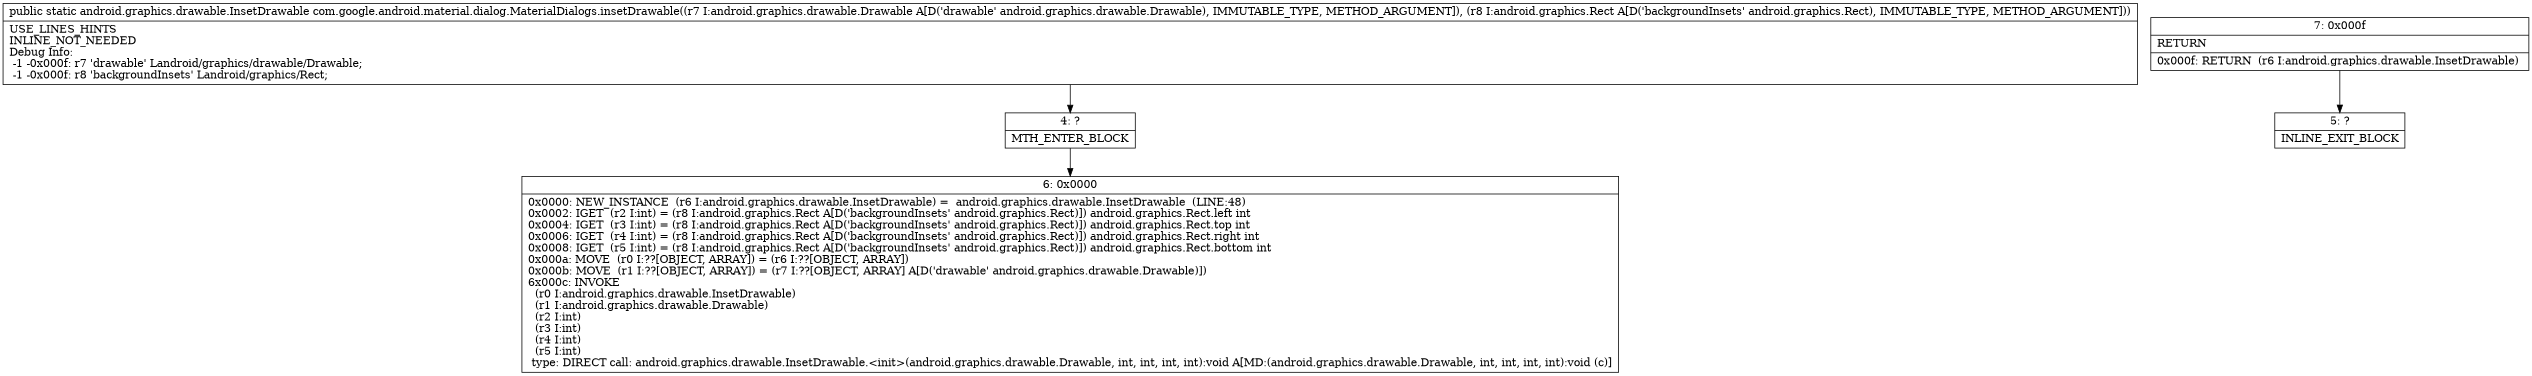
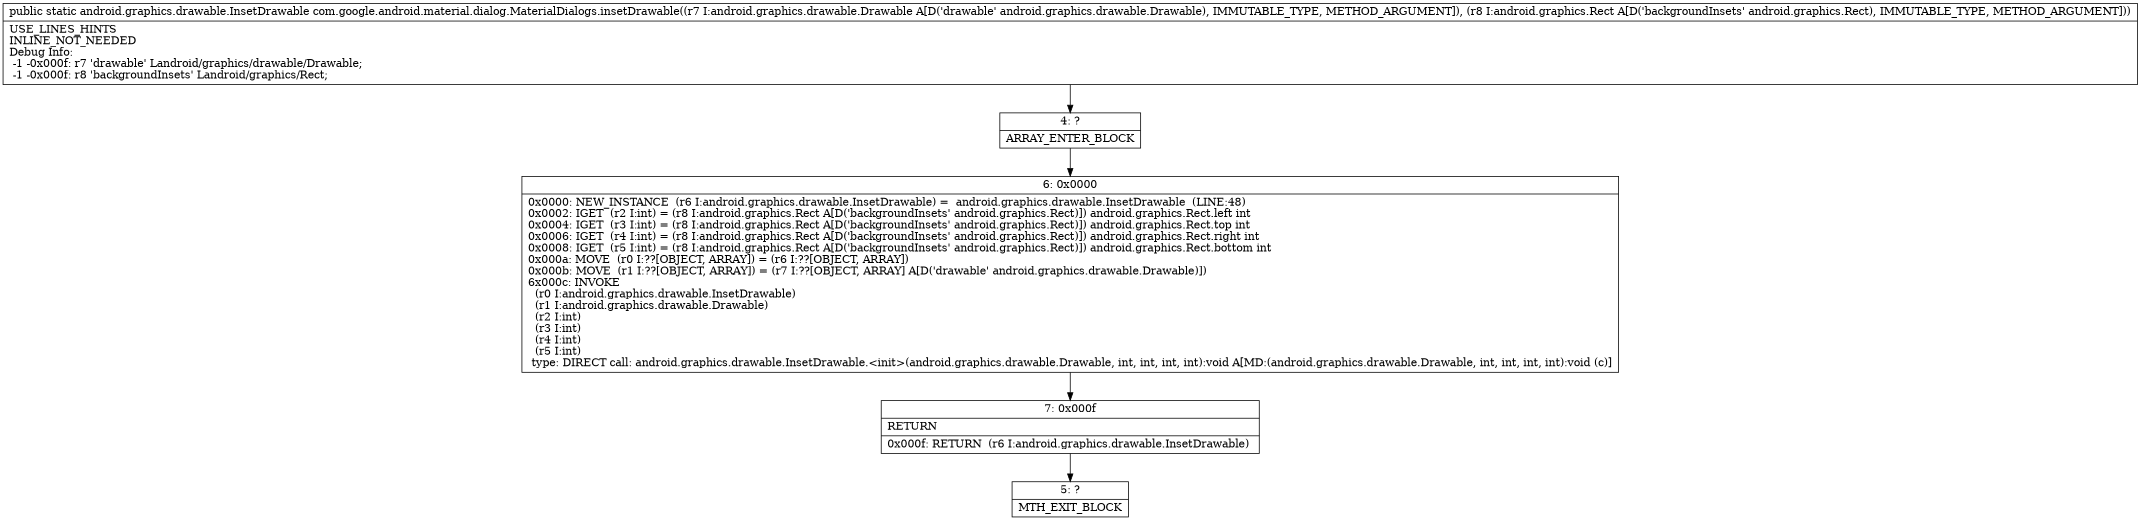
(1070, 139) -> (1070, 139)
(2340, 139) -> (1070, 508)
none -> (1070, 383)
